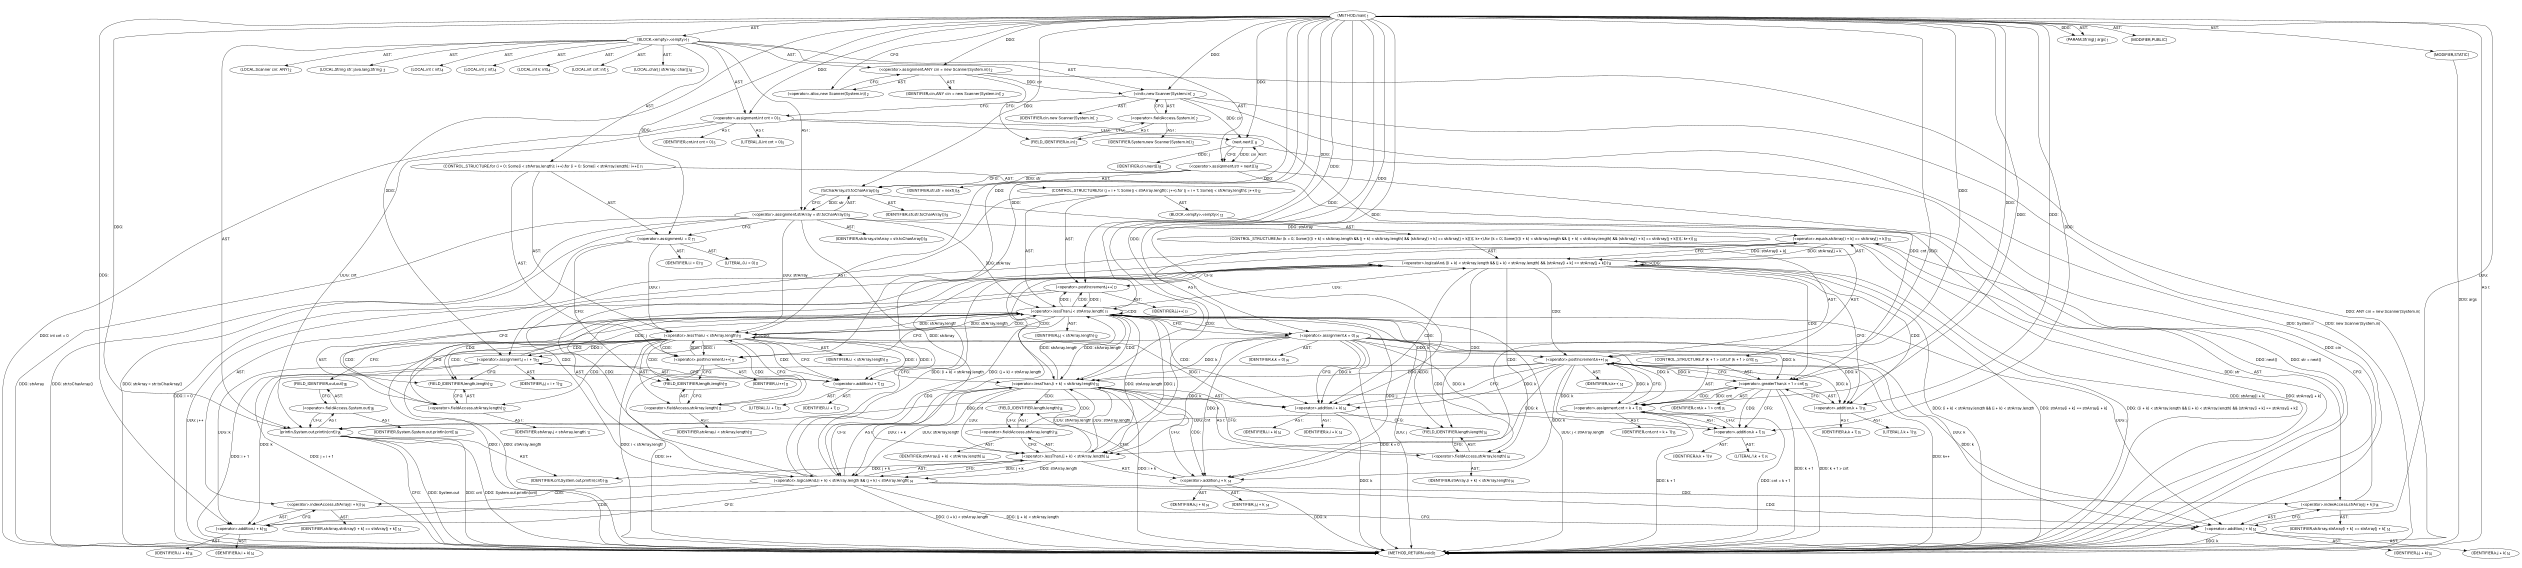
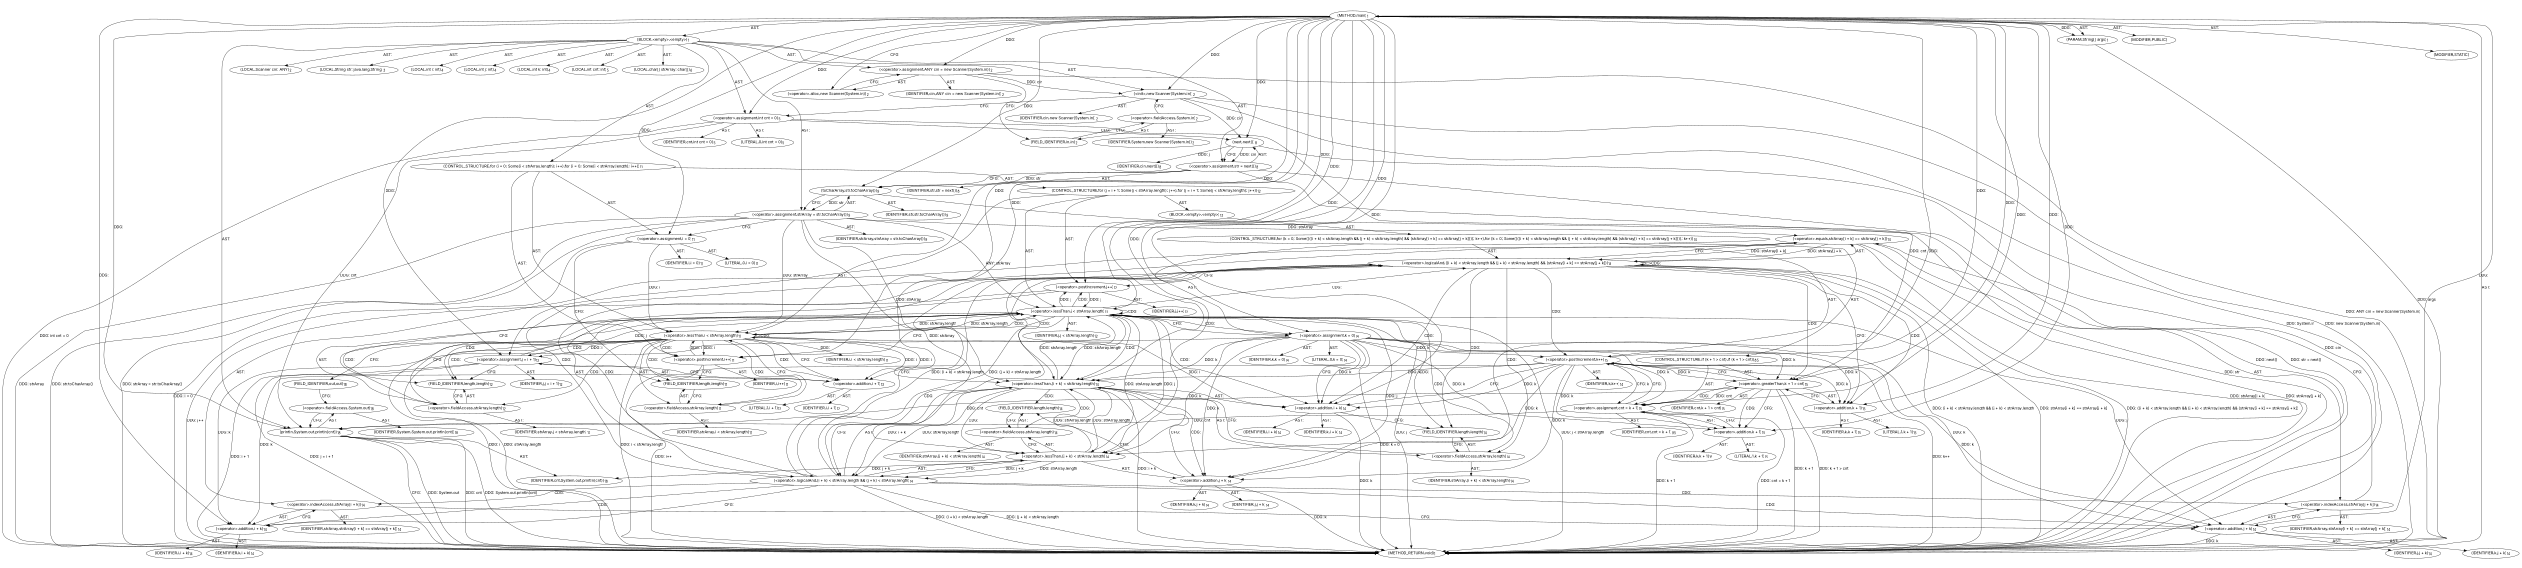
(1956, 48) -> (1977, 48)
(1166, 105) -> none
(998, 263) -> (998, 263)
none -> (900, 309)
(826, 348) -> (826, 348)
none -> (1329, 360)
(1606, 360) -> (1606, 360)
(1757, 360) -> (1757, 360)
(1643, 384) -> (1643, 384)
(334, 397) -> none
(1073, 420) -> (1073, 420)
(1674, 432) -> (1674, 432)
(2452, 540) -> (2320, 546)
